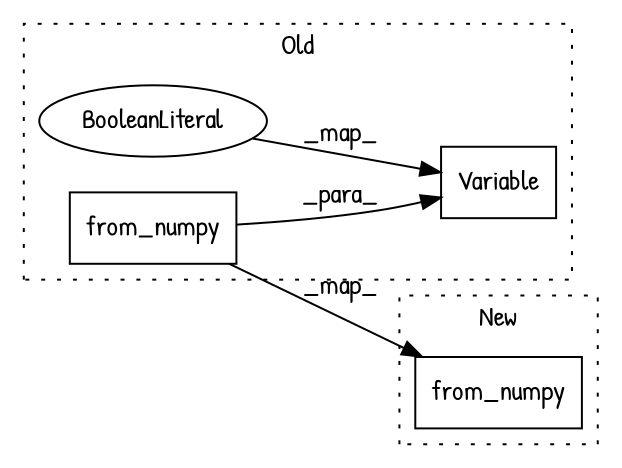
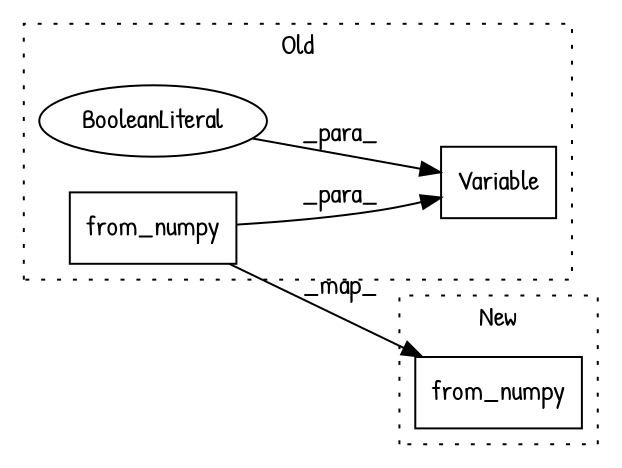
(341, 134) -> (341, 134)
